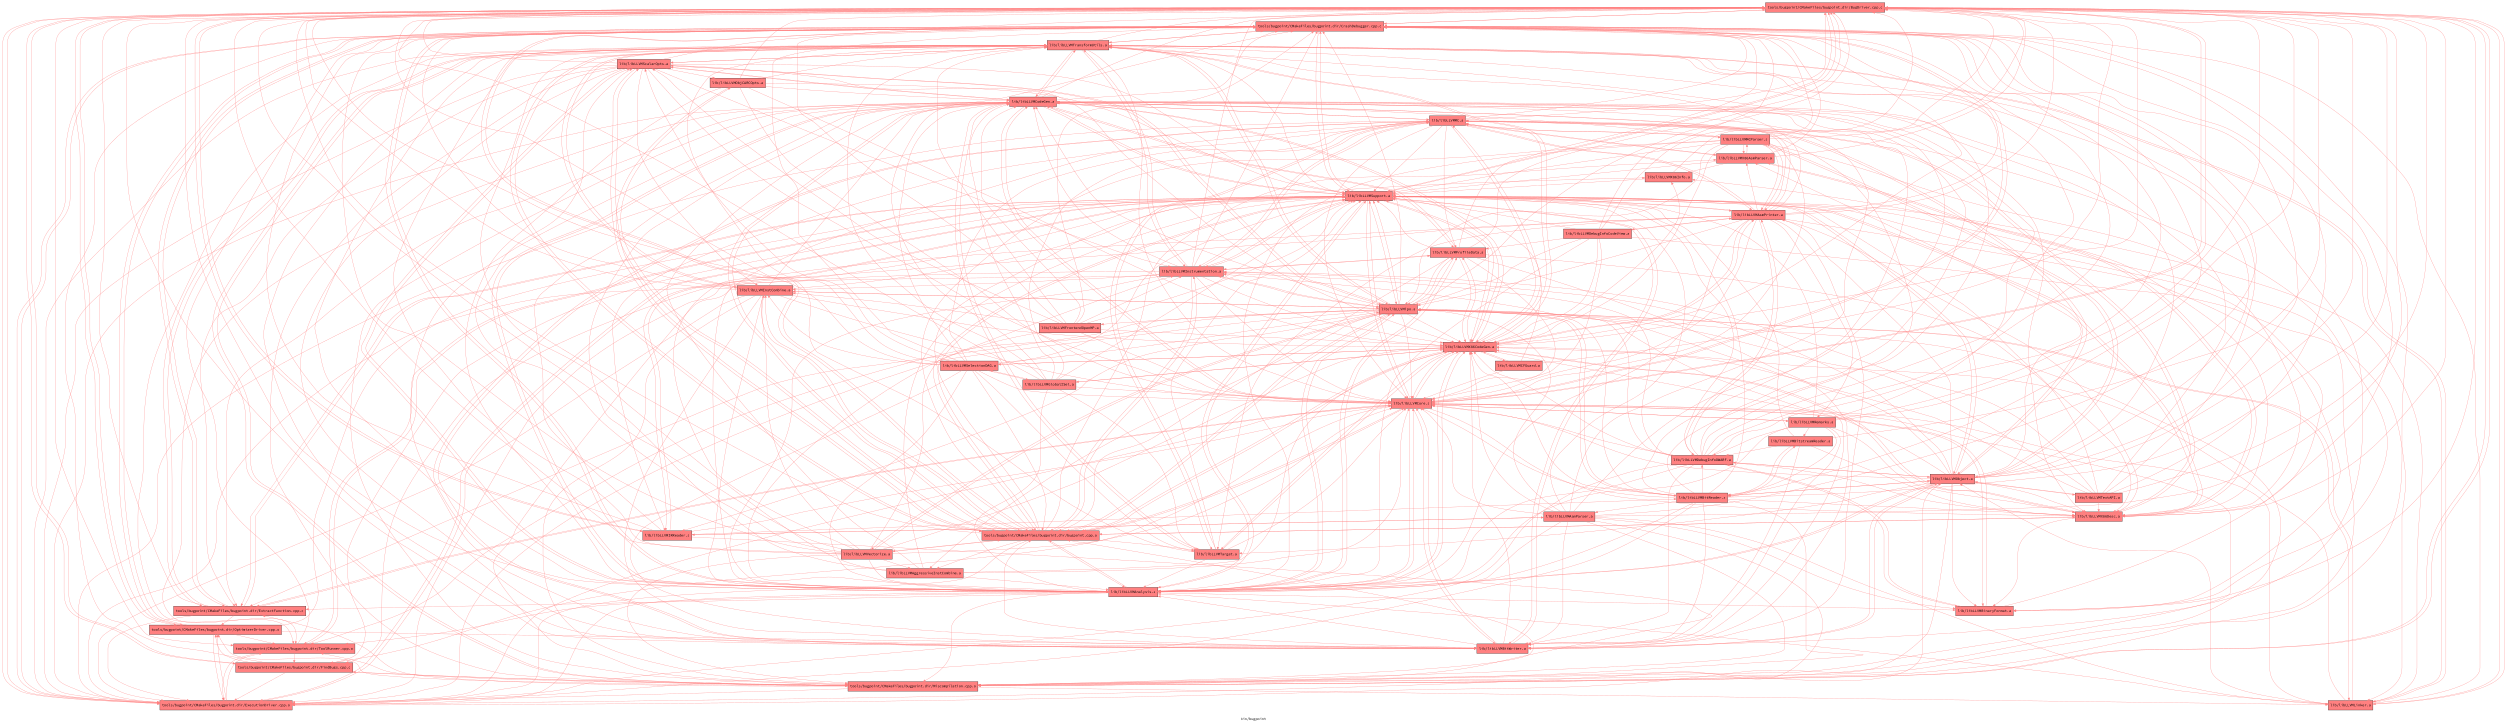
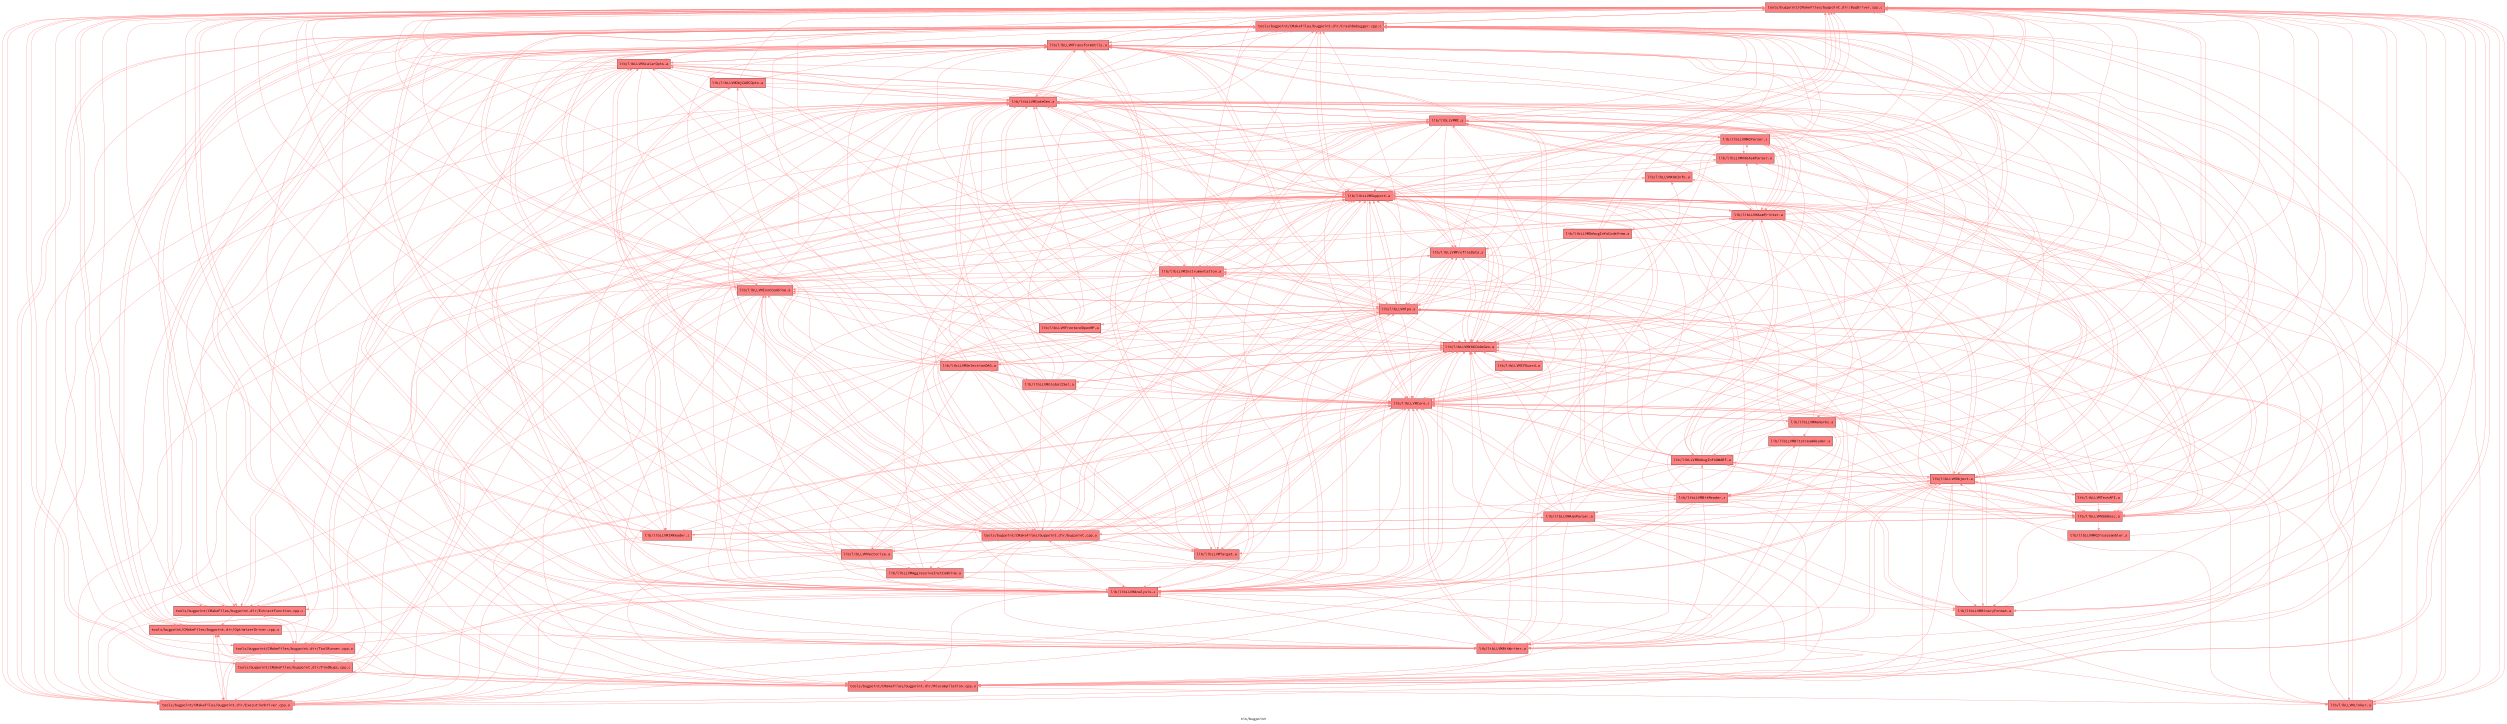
(753, 235) -> (795, 263)
none -> (2099, 536)
(571, 696) -> (479, 649)
